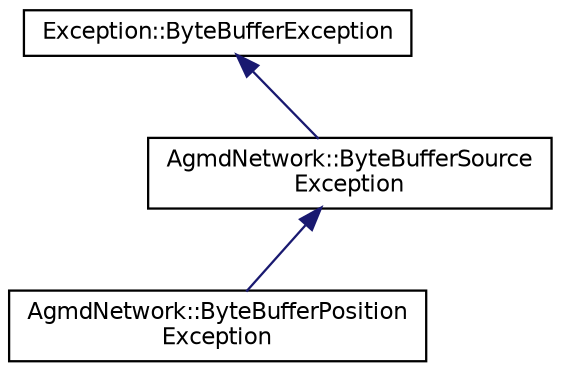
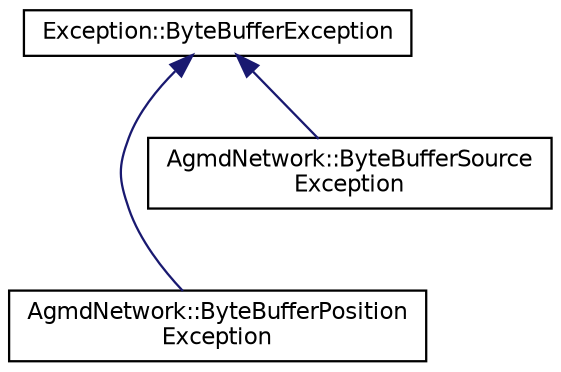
(276, 258) -> (122, 182)
